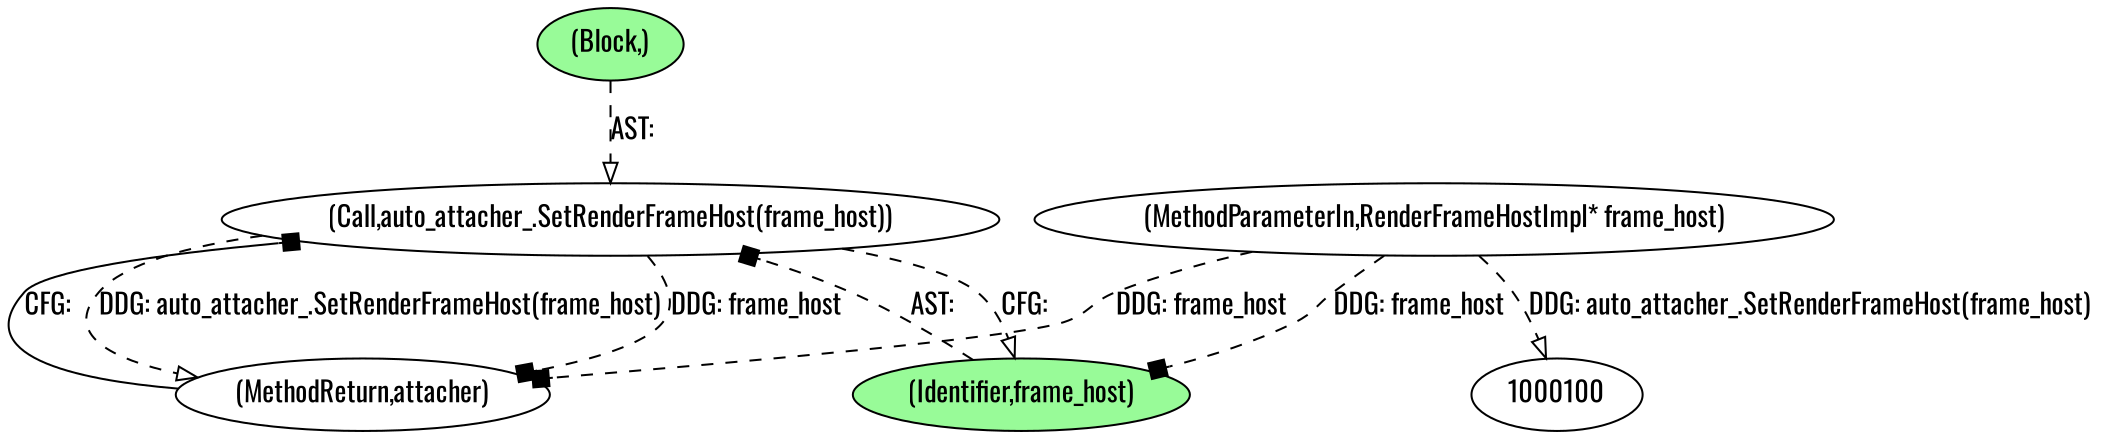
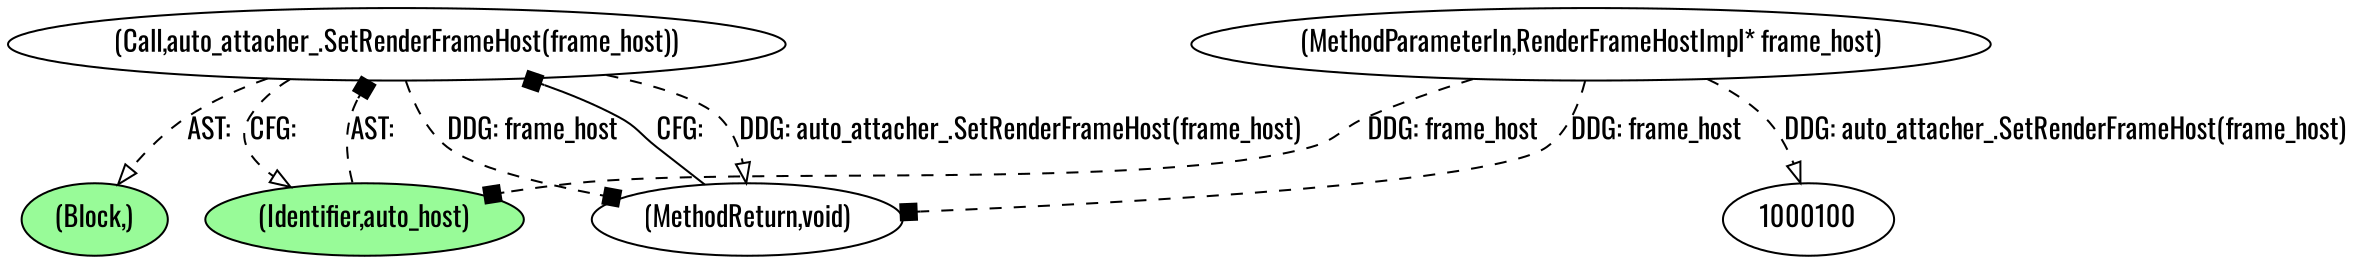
(611, 122) -> (193, 113)
(363, 395) -> (747, 220)
(1021, 395) -> (365, 220)
